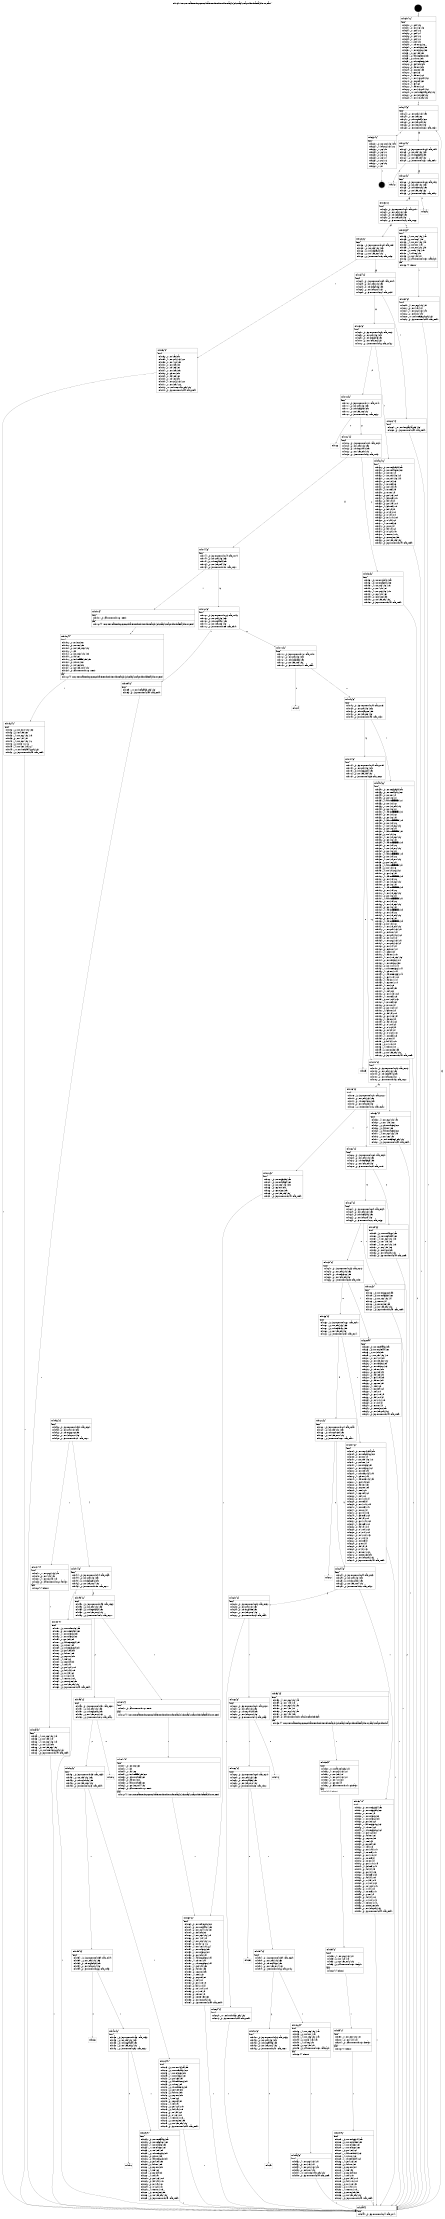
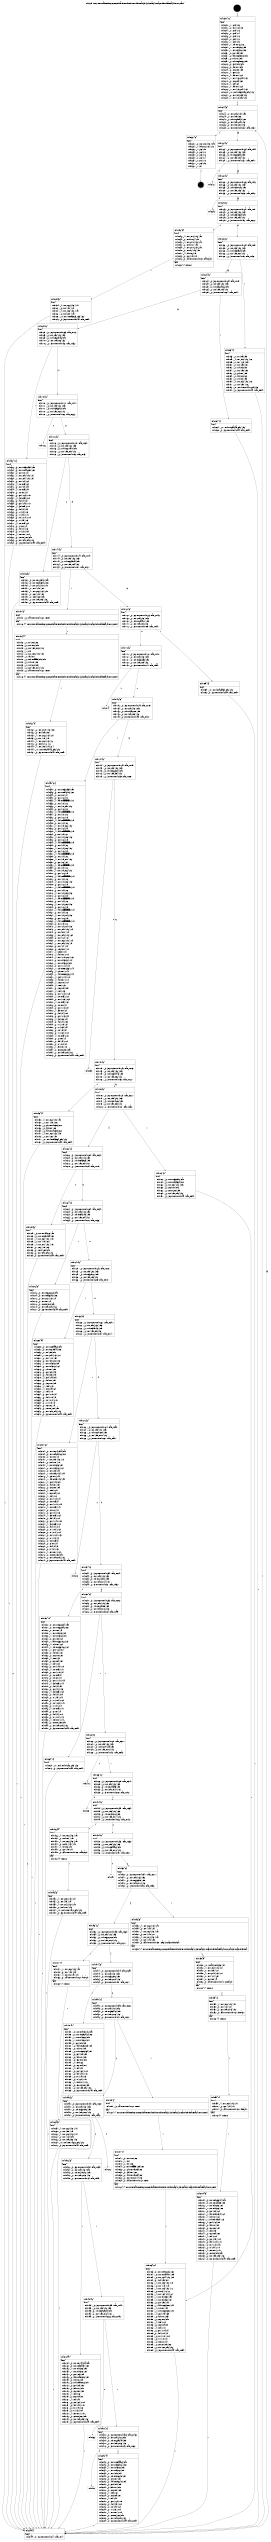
none -> (137, 1878)
